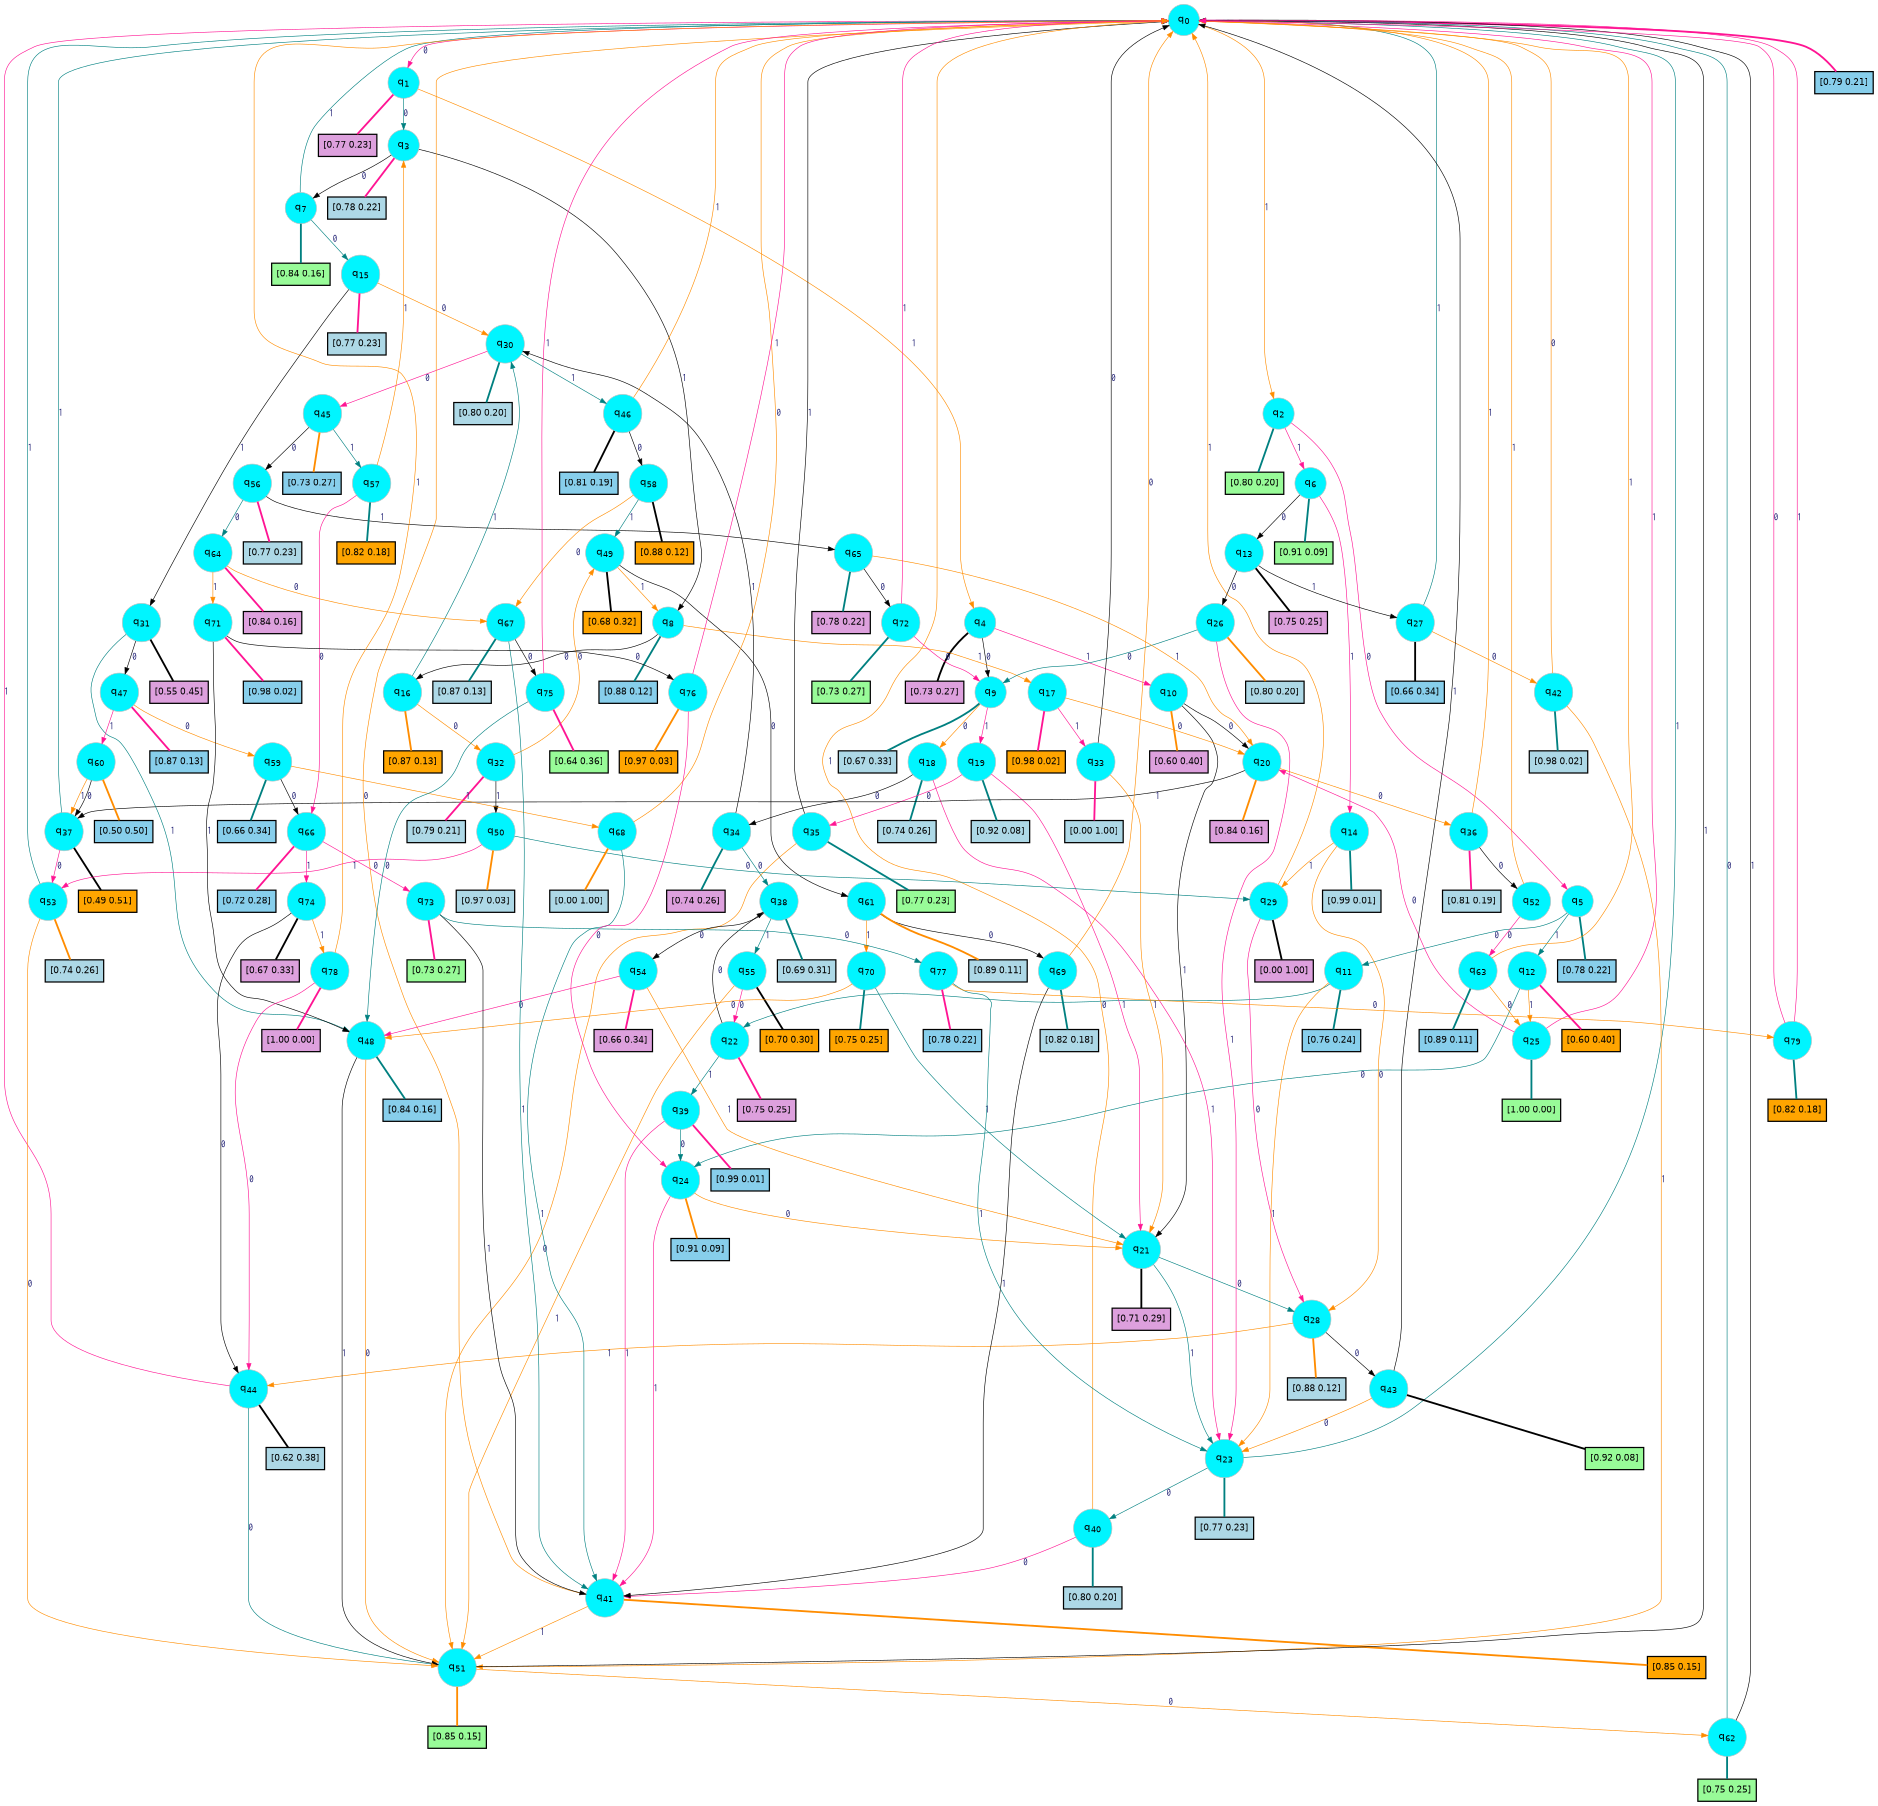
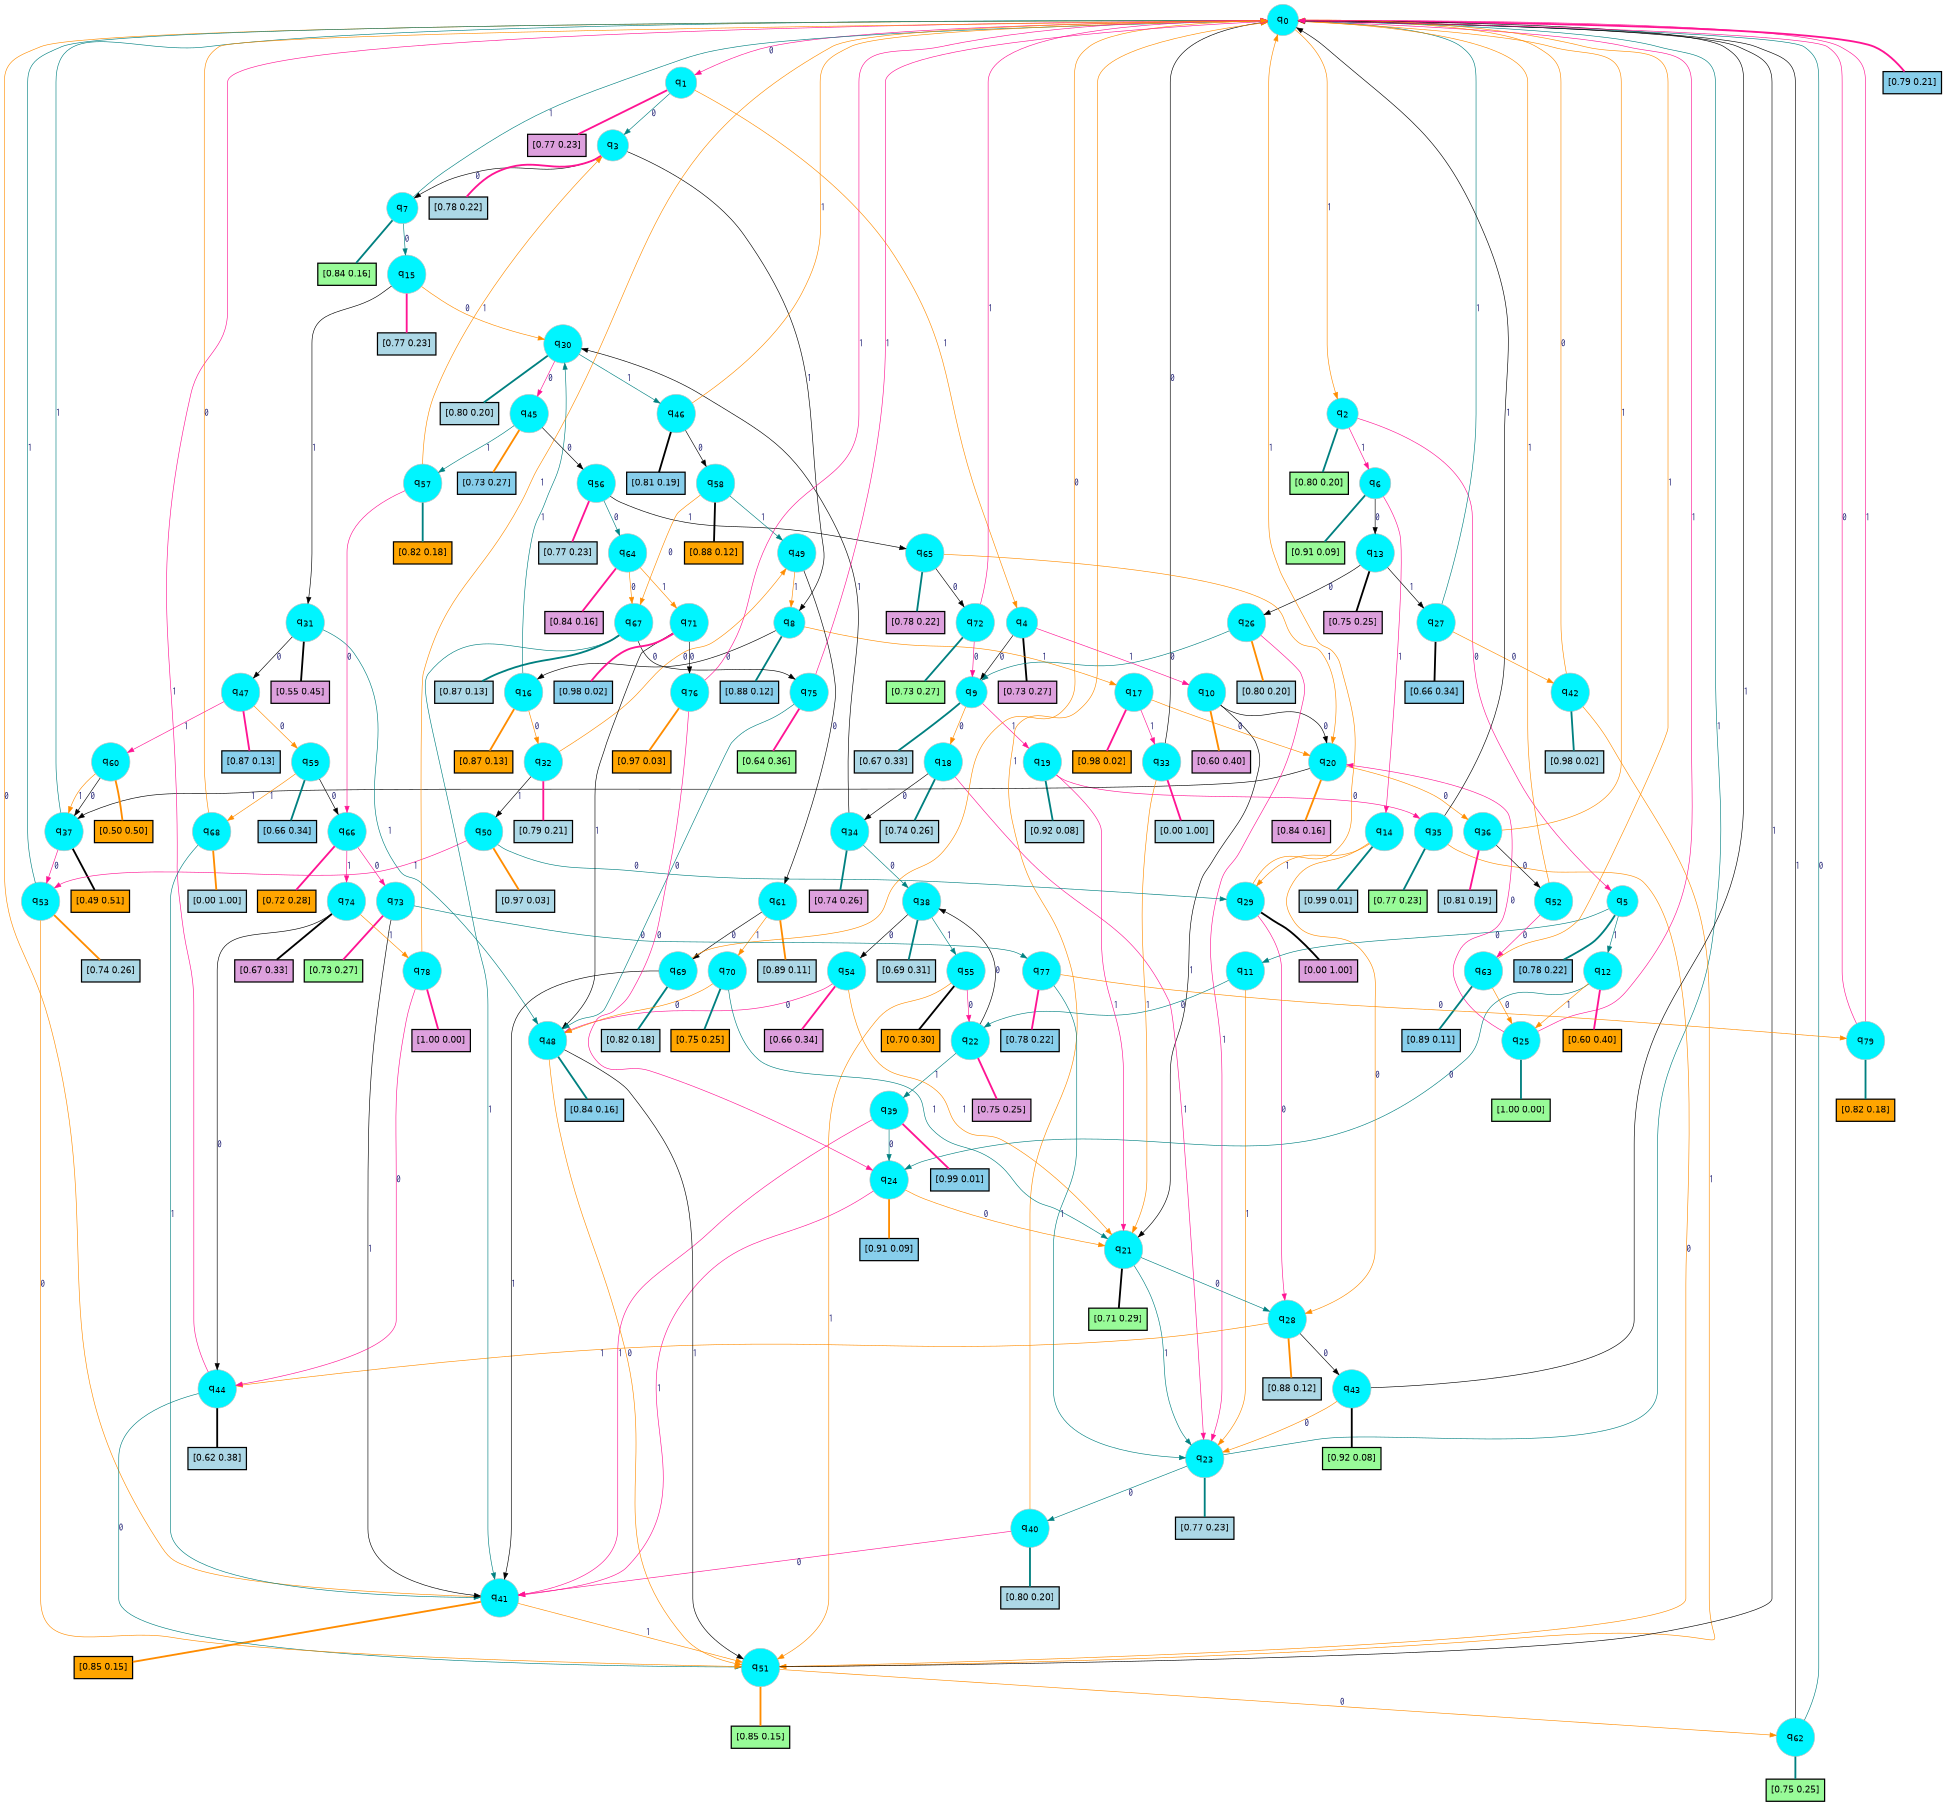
(612, 623) -> none
(124, 832) -> (124, 832)
(247, 901) -> (287, 901)
(1331, 1041) -> none
(1141, 1319) -> (1118, 1319)
